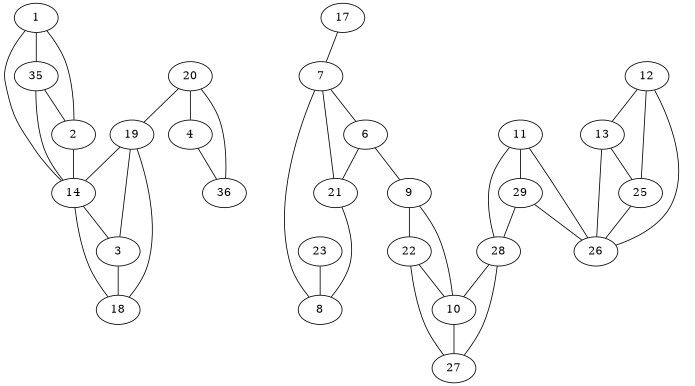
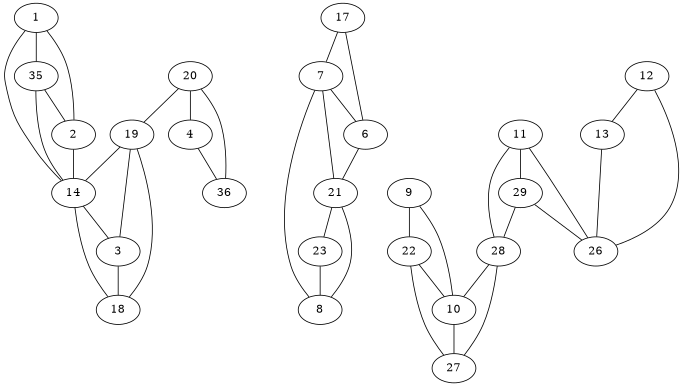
(387, 164) -> (354, 76)
(641, 193) -> none
none -> (328, 222)
